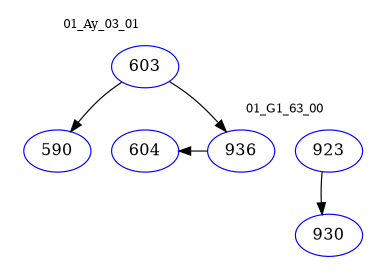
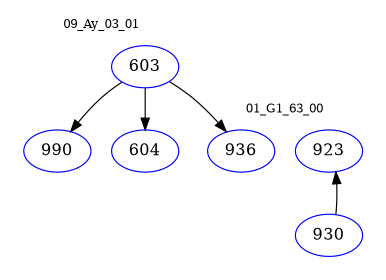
(101, 25) -> (101, 25)
(57, 151) -> (57, 151)
(199, 151) -> (145, 103)
(321, 187) -> (337, 199)
